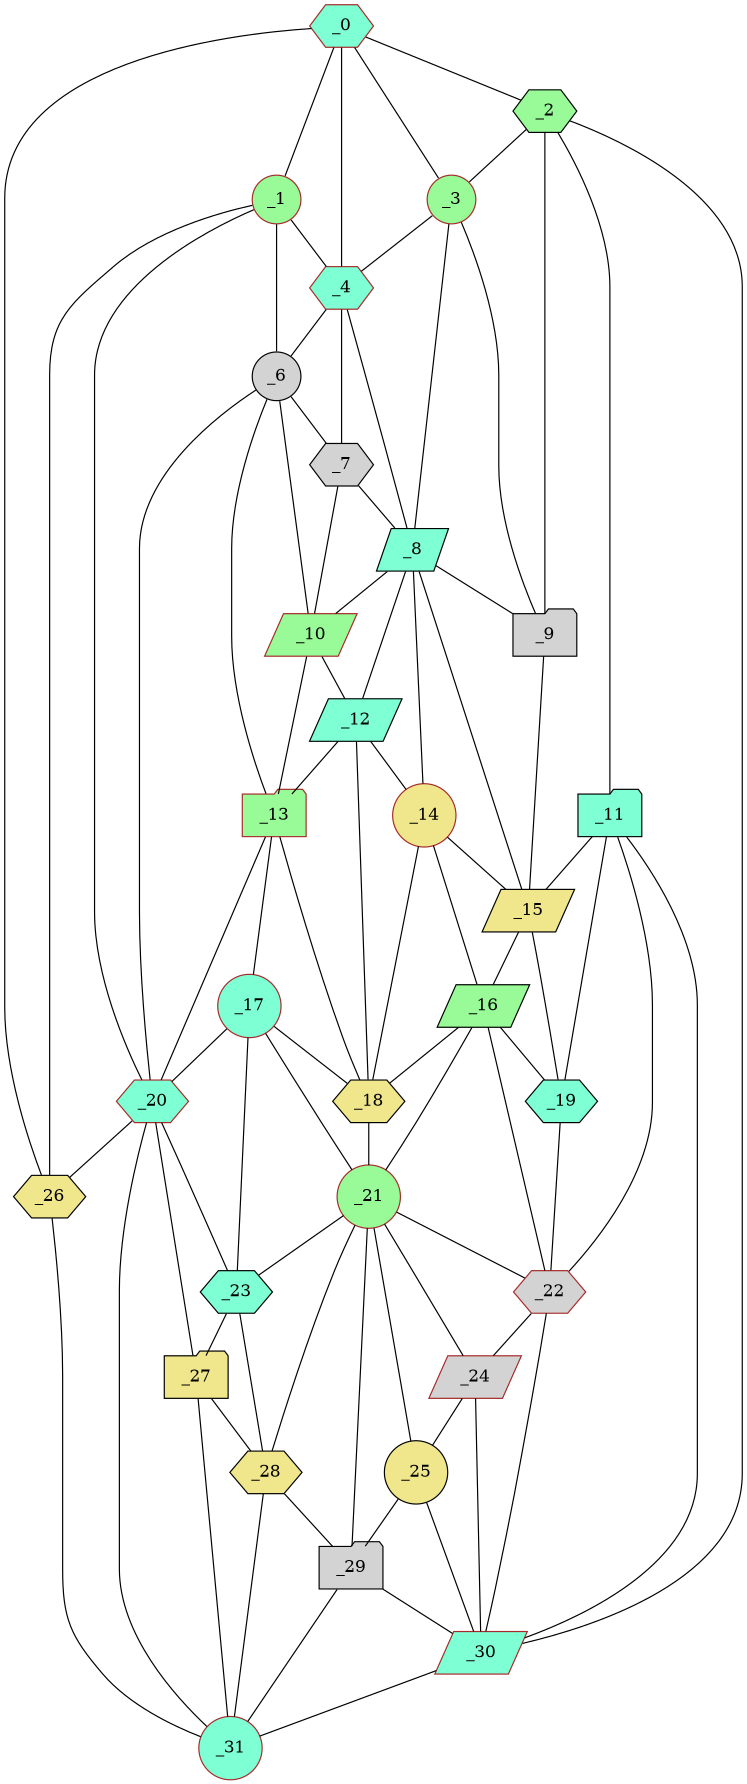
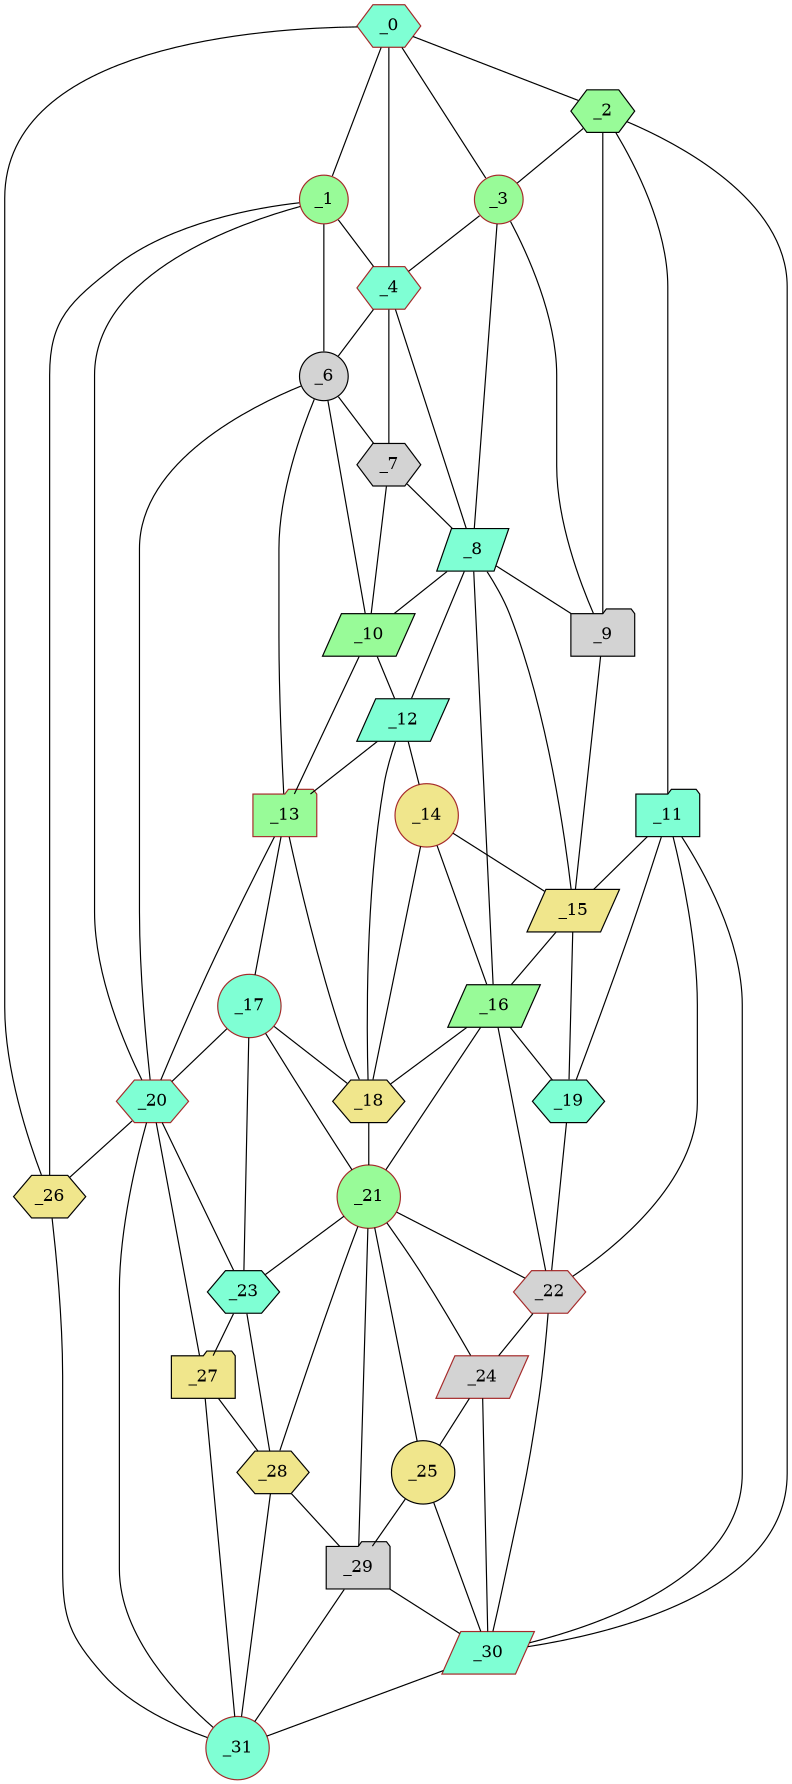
(311, 635) -> (369, 635)
(418, 677) -> (483, 778)
